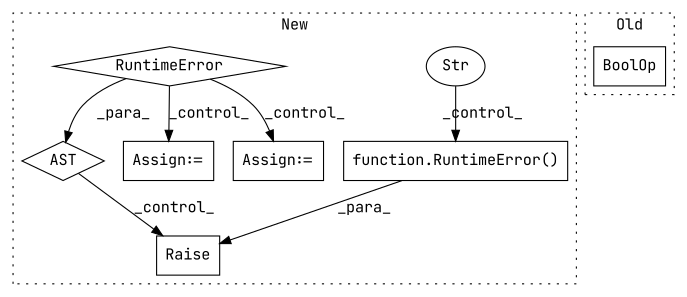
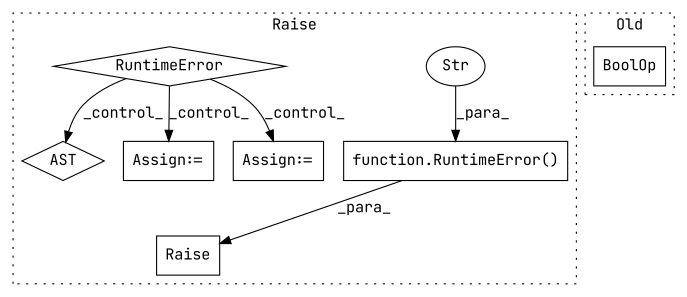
(295, 26) -> (295, 26)
(123, 114) -> (123, 114)
(483, 114) -> (483, 114)
(116, 201) -> none
